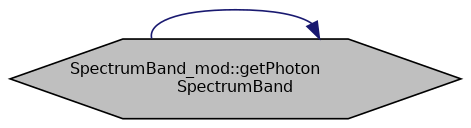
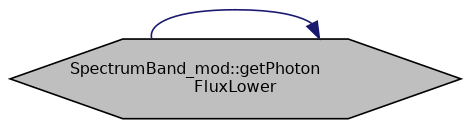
(236, 79) -> (236, 79)
